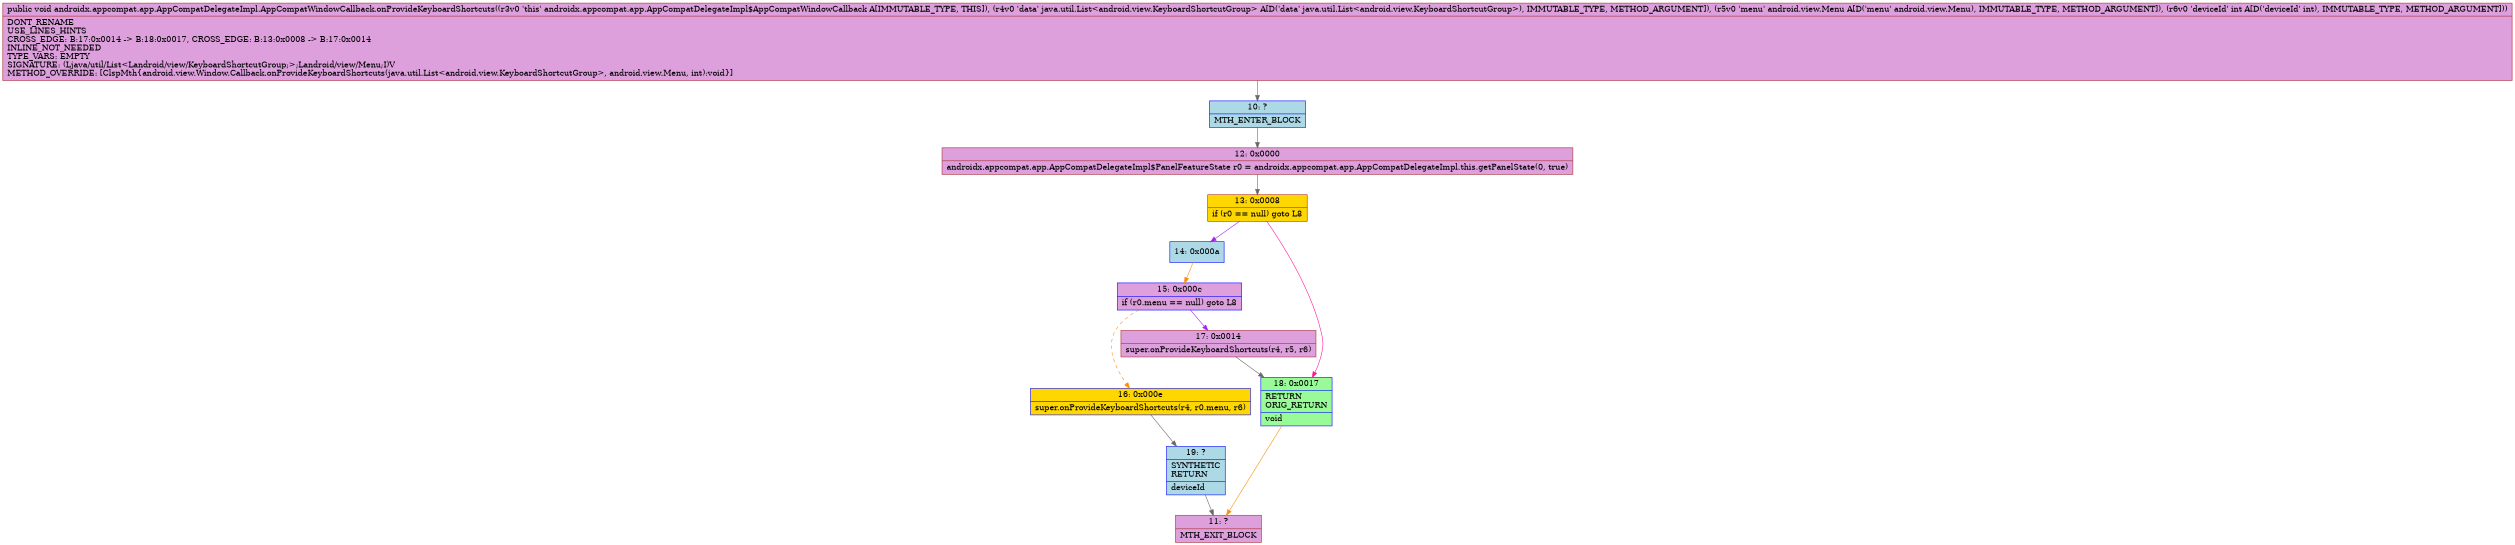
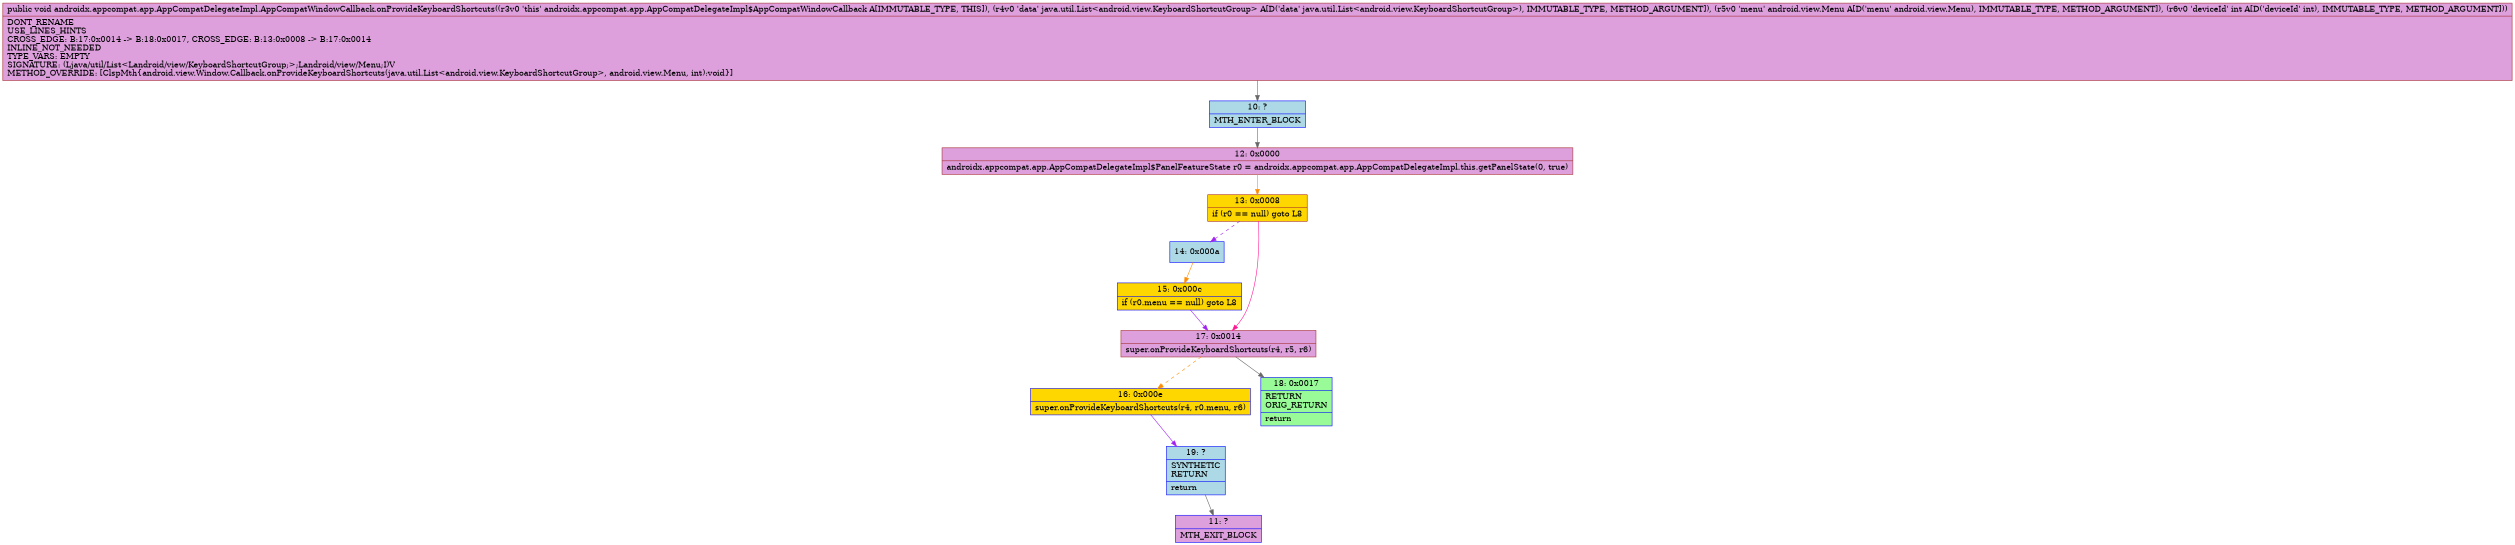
(1257, 182) -> (1257, 182)
(1227, 230) -> (1227, 230)
(1308, 293) -> (1256, 276)
(1179, 296) -> (1179, 296)
(1112, 343) -> (1182, 371)
(1274, 419) -> (1278, 419)
(1162, 428) -> (1162, 428)
(1256, 468) -> none
(1188, 488) -> (1184, 488)
(1218, 529) -> (1218, 529)
